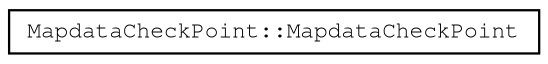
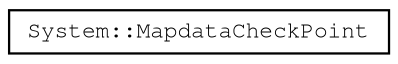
(274, 32) -> (199, 32)
